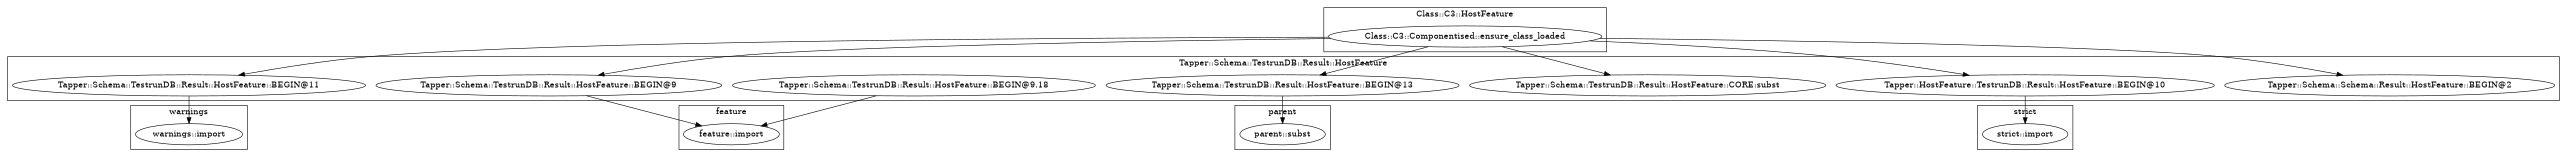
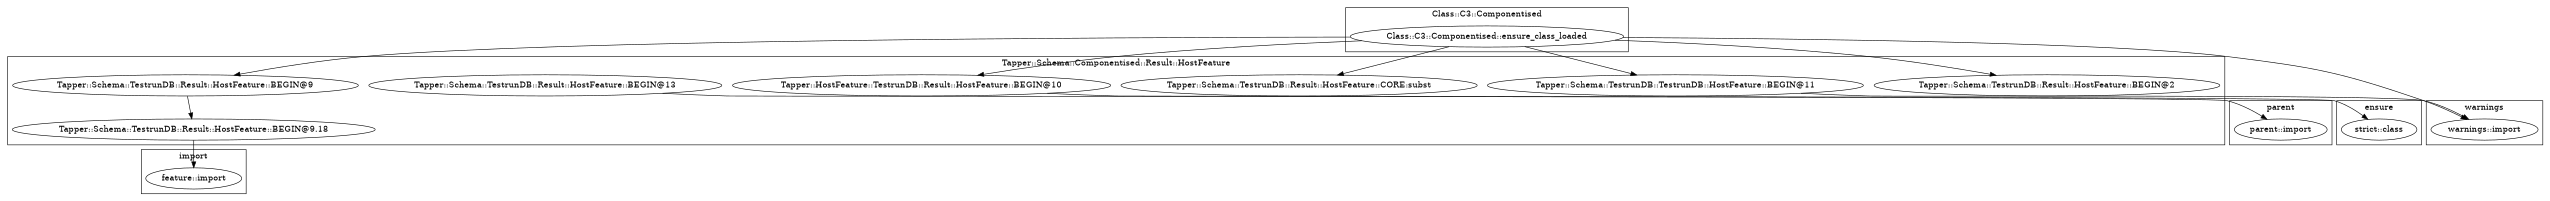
(1465, 14) -> (1487, 14)
(1377, 60) -> (2047, 45)
(1283, 63) -> (1116, 63)
(189, 85) -> (1675, 85)
(2390, 85) -> (2047, 85)
(641, 110) -> (189, 105)
(731, 112) -> (194, 156)
(2025, 112) -> (2379, 107)
(1283, 134) -> (2281, 130)
(2025, 134) -> (2379, 130)
